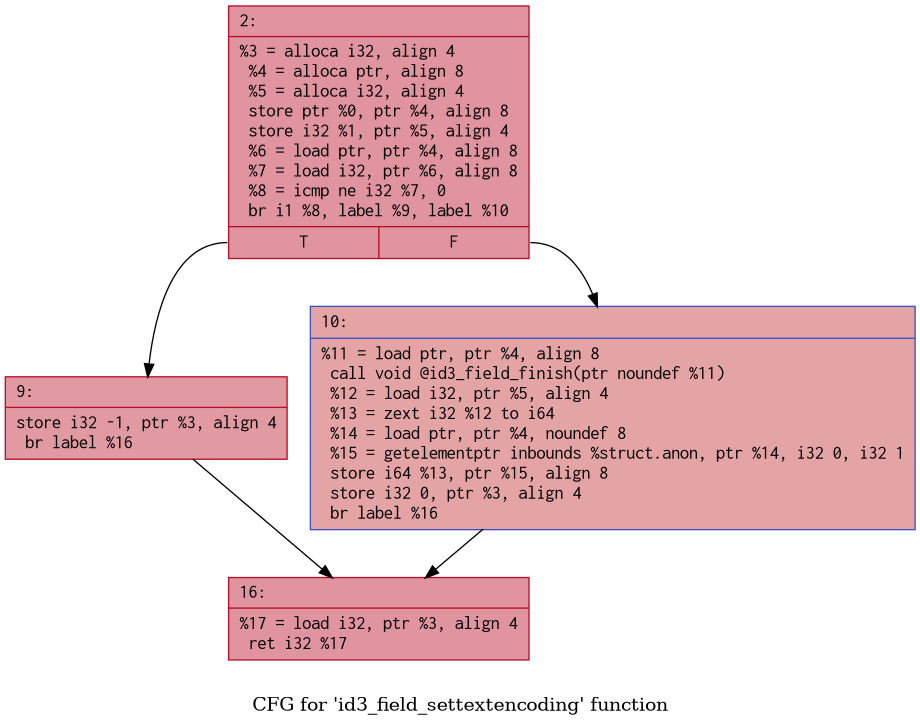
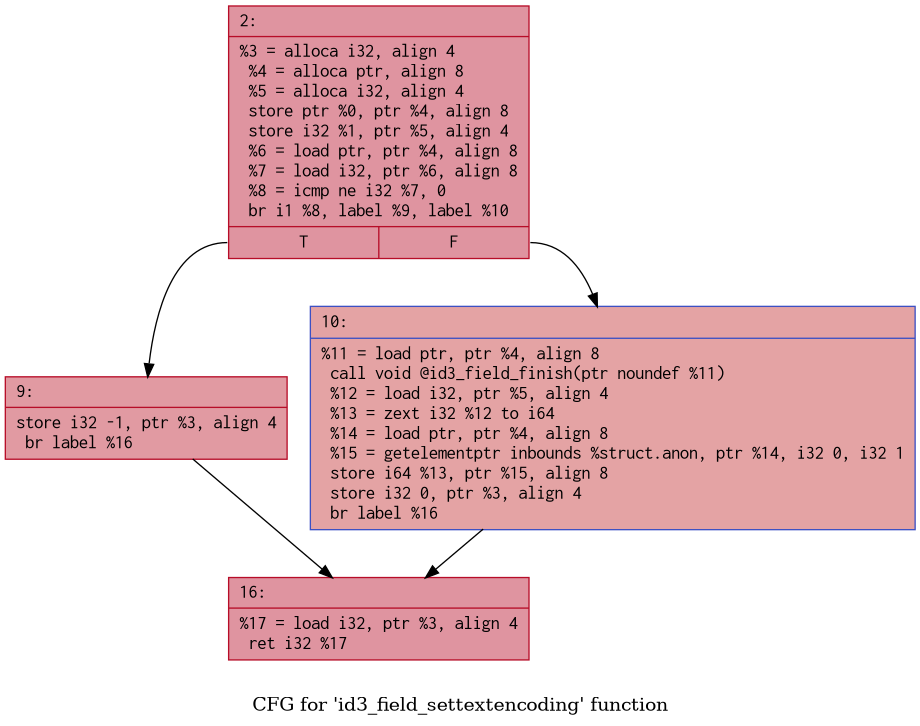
(474, 433) -> (465, 433)
